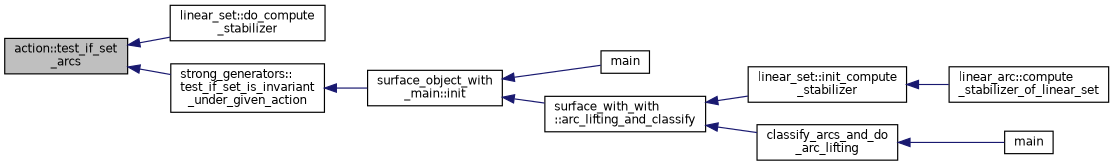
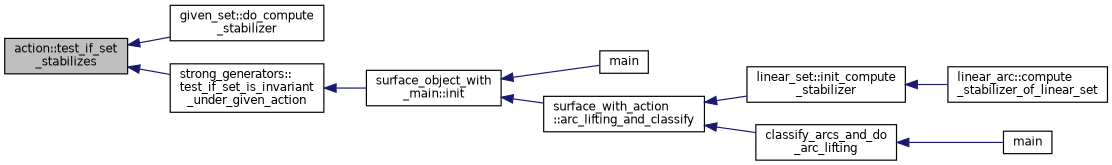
(248, 23) -> (247, 23)
(66, 56) -> (66, 56)
(625, 114) -> (624, 114)
